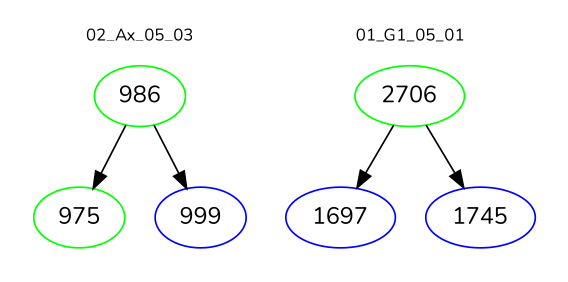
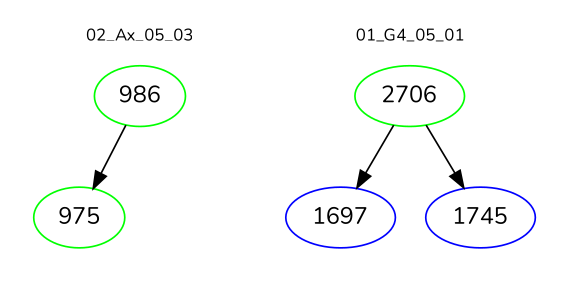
(411, 36) -> (411, 36)
(201, 218) -> none
